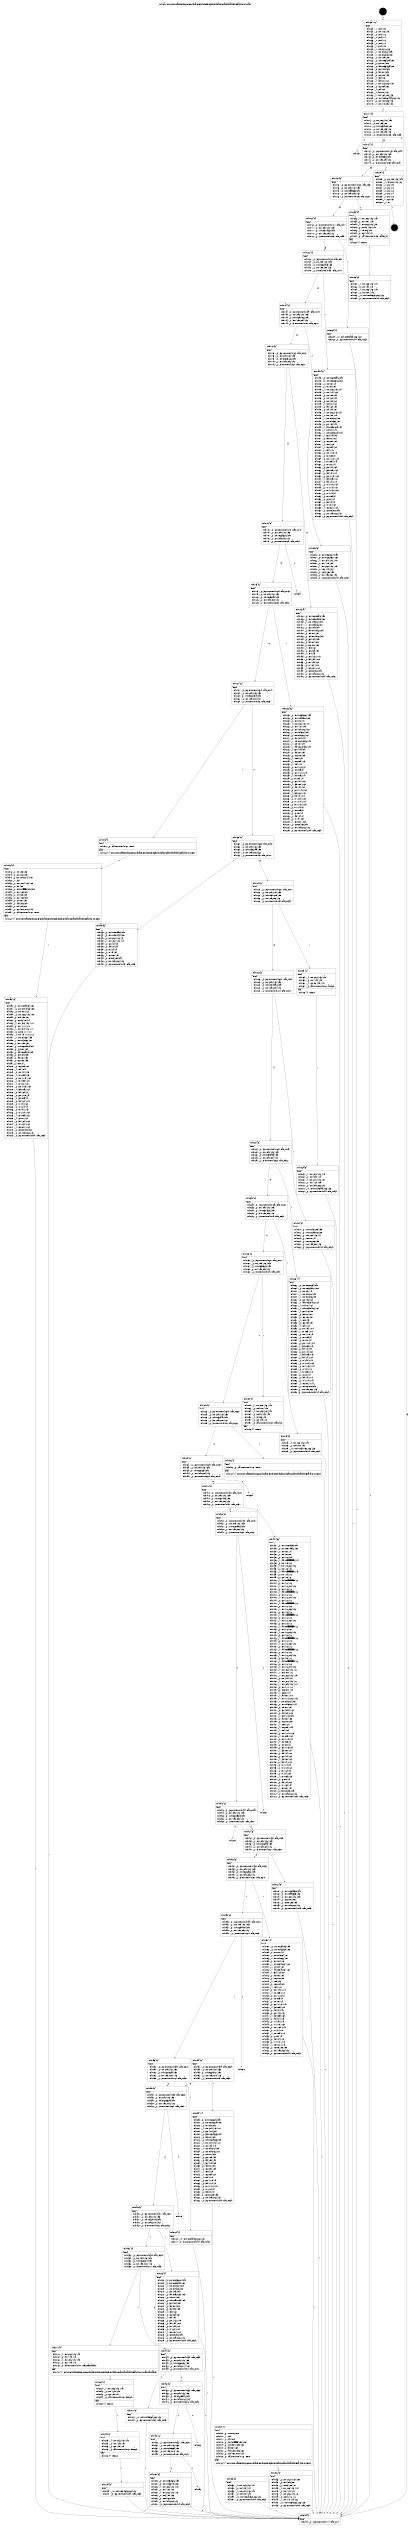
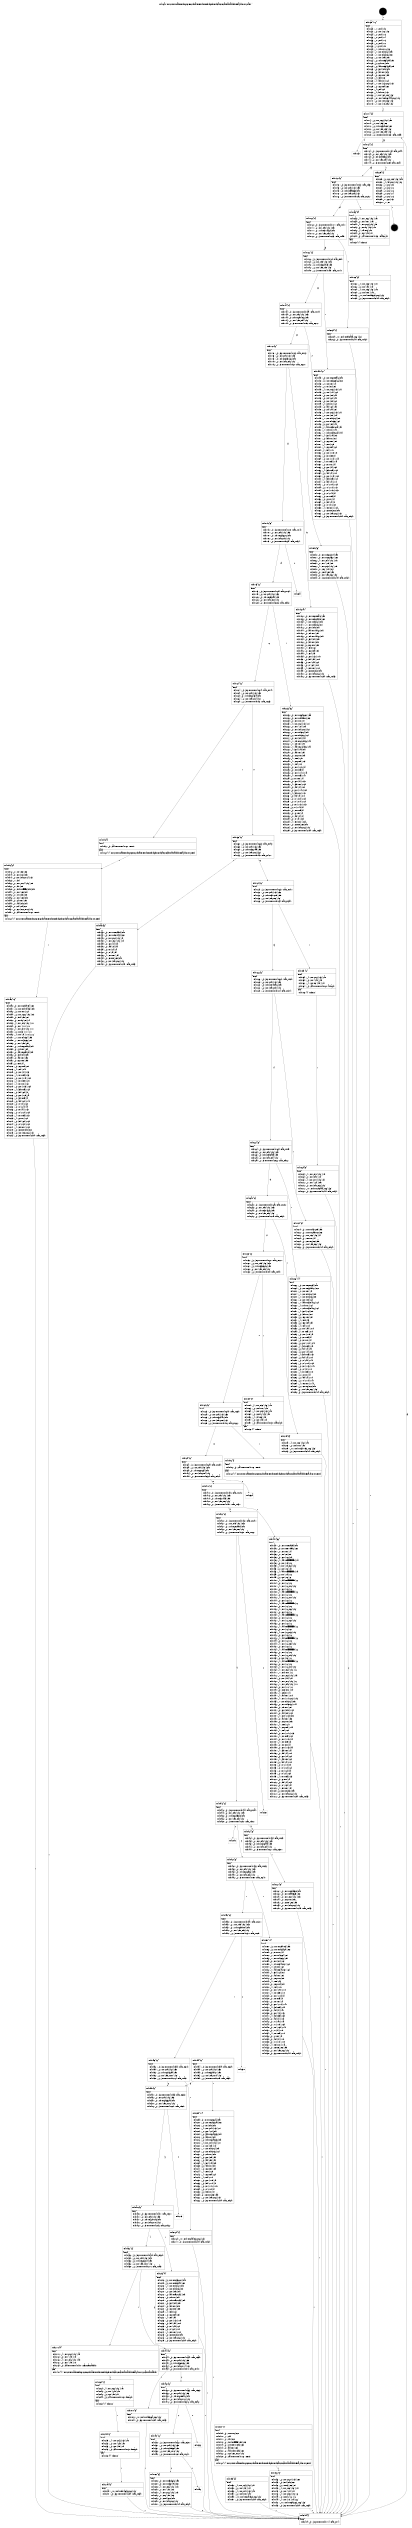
(256, 1854) -> (239, 1841)
